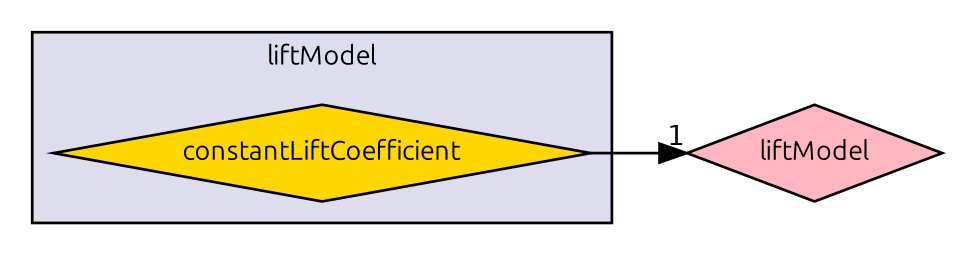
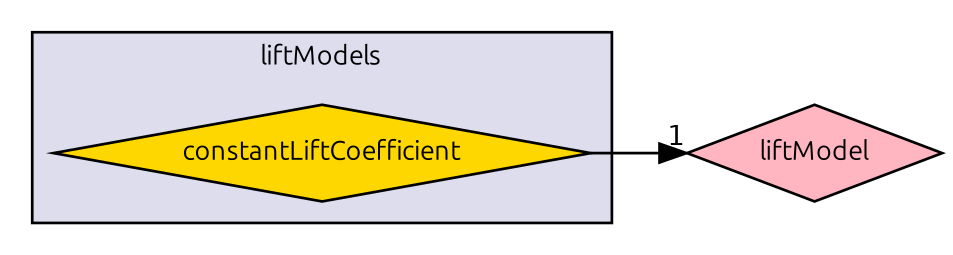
(322, 58) -> (322, 58)
